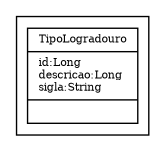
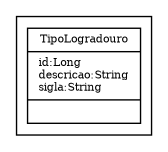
(81, 75) -> (84, 75)
